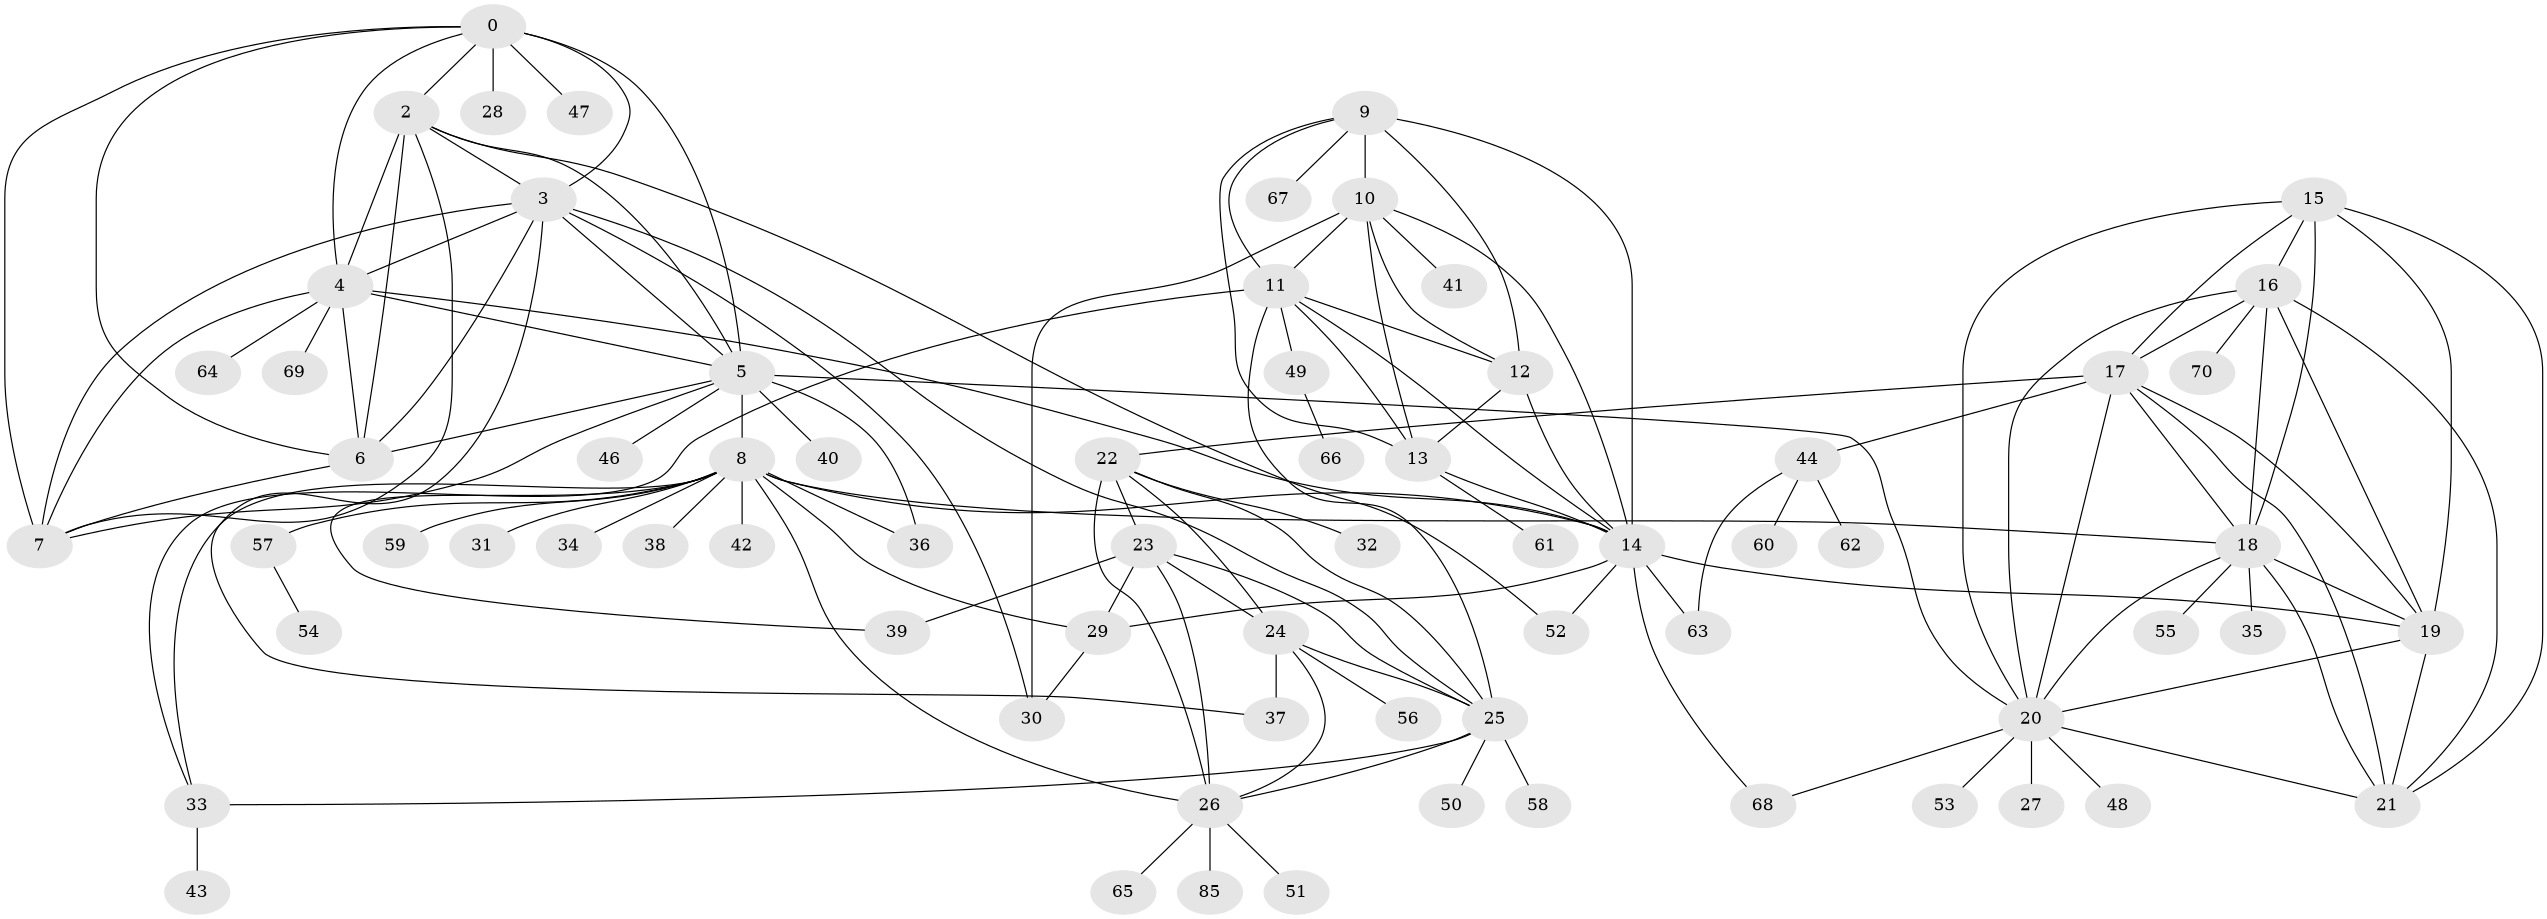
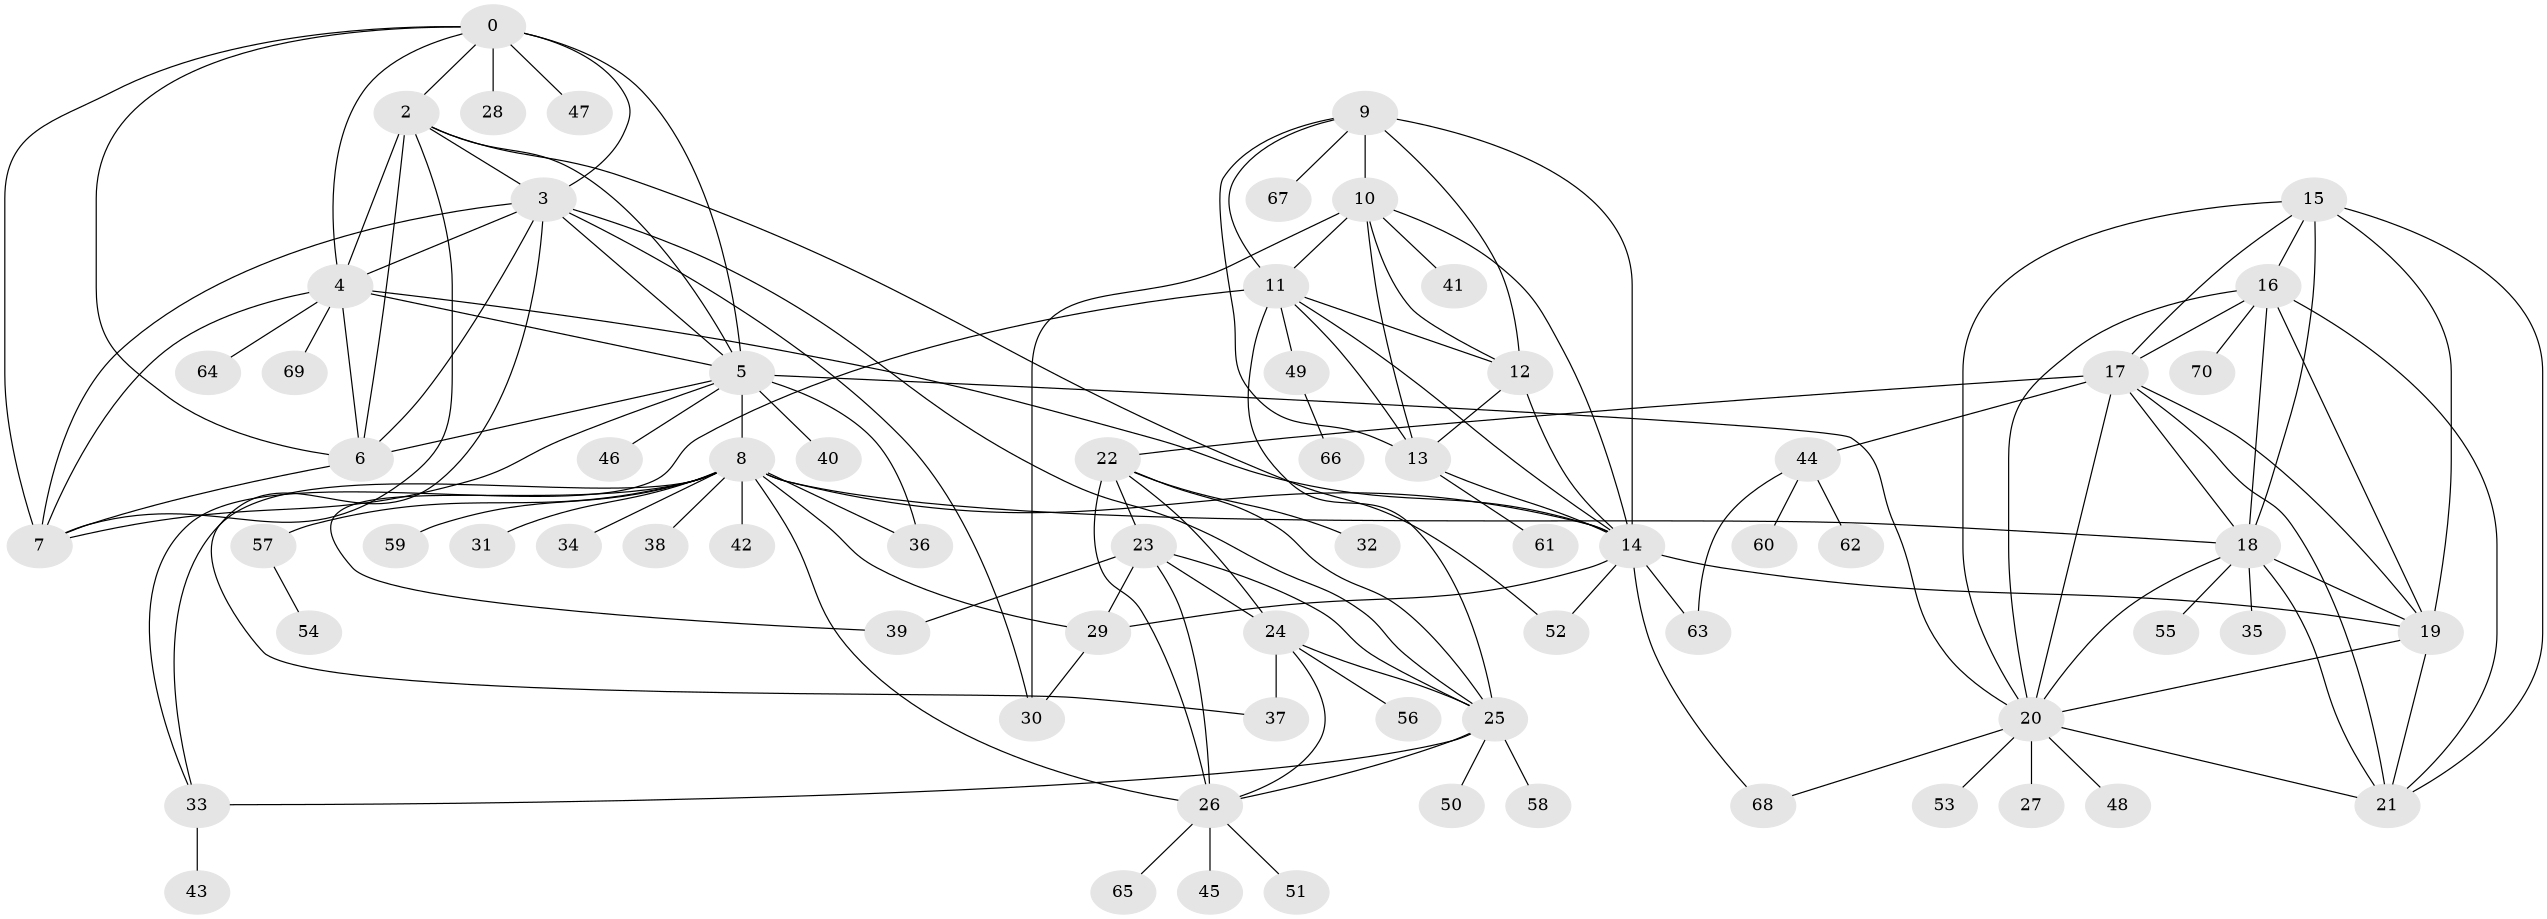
(1210, 892) -> (1210, 892)
